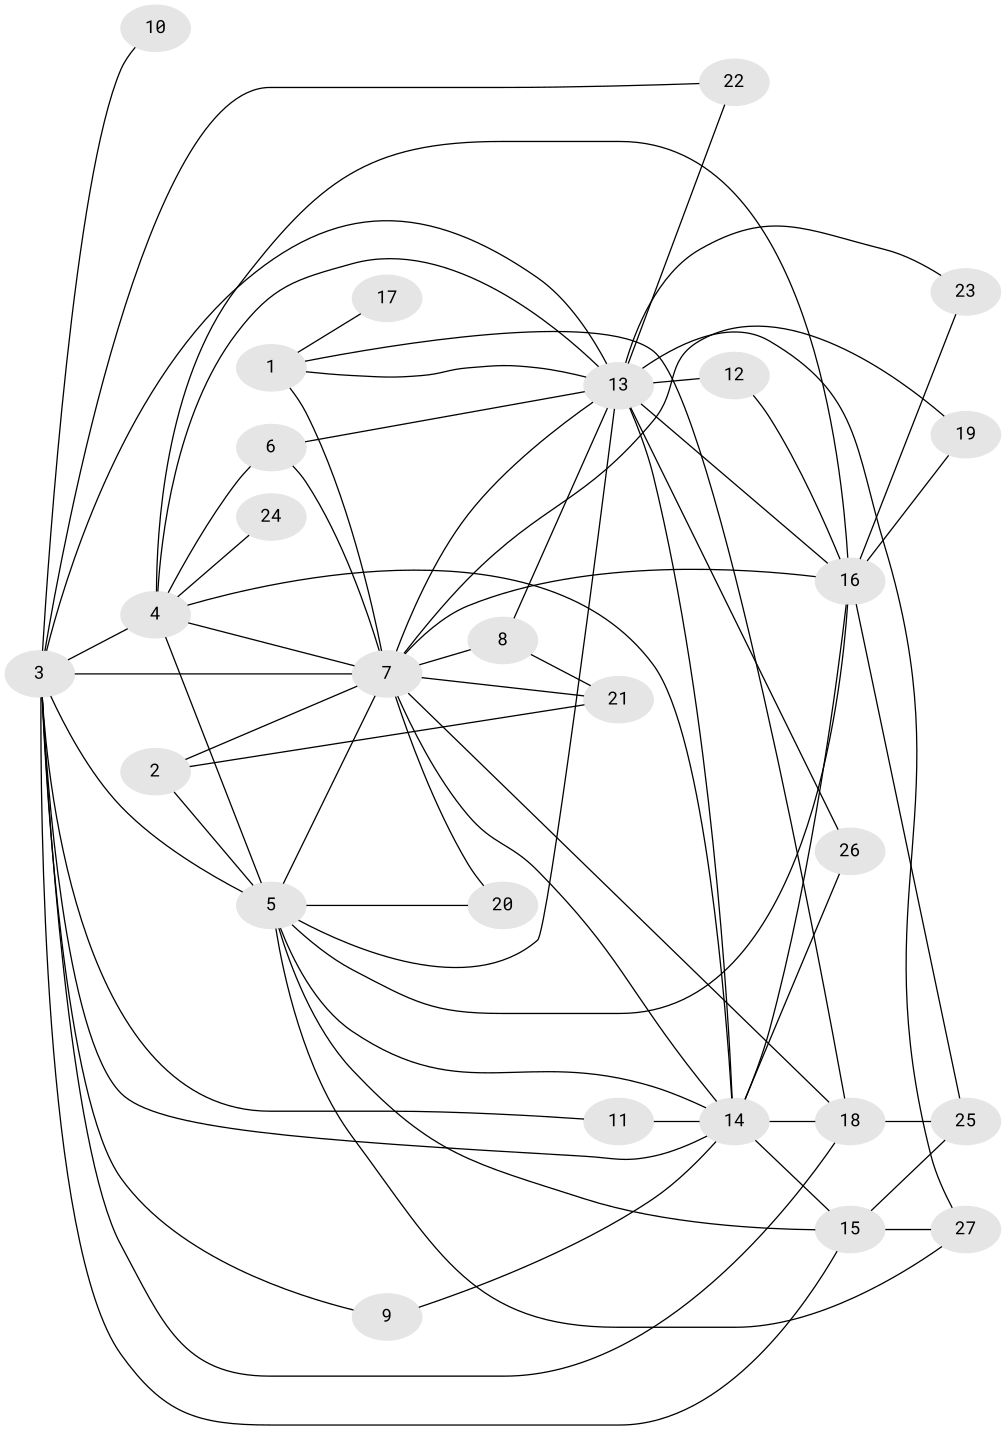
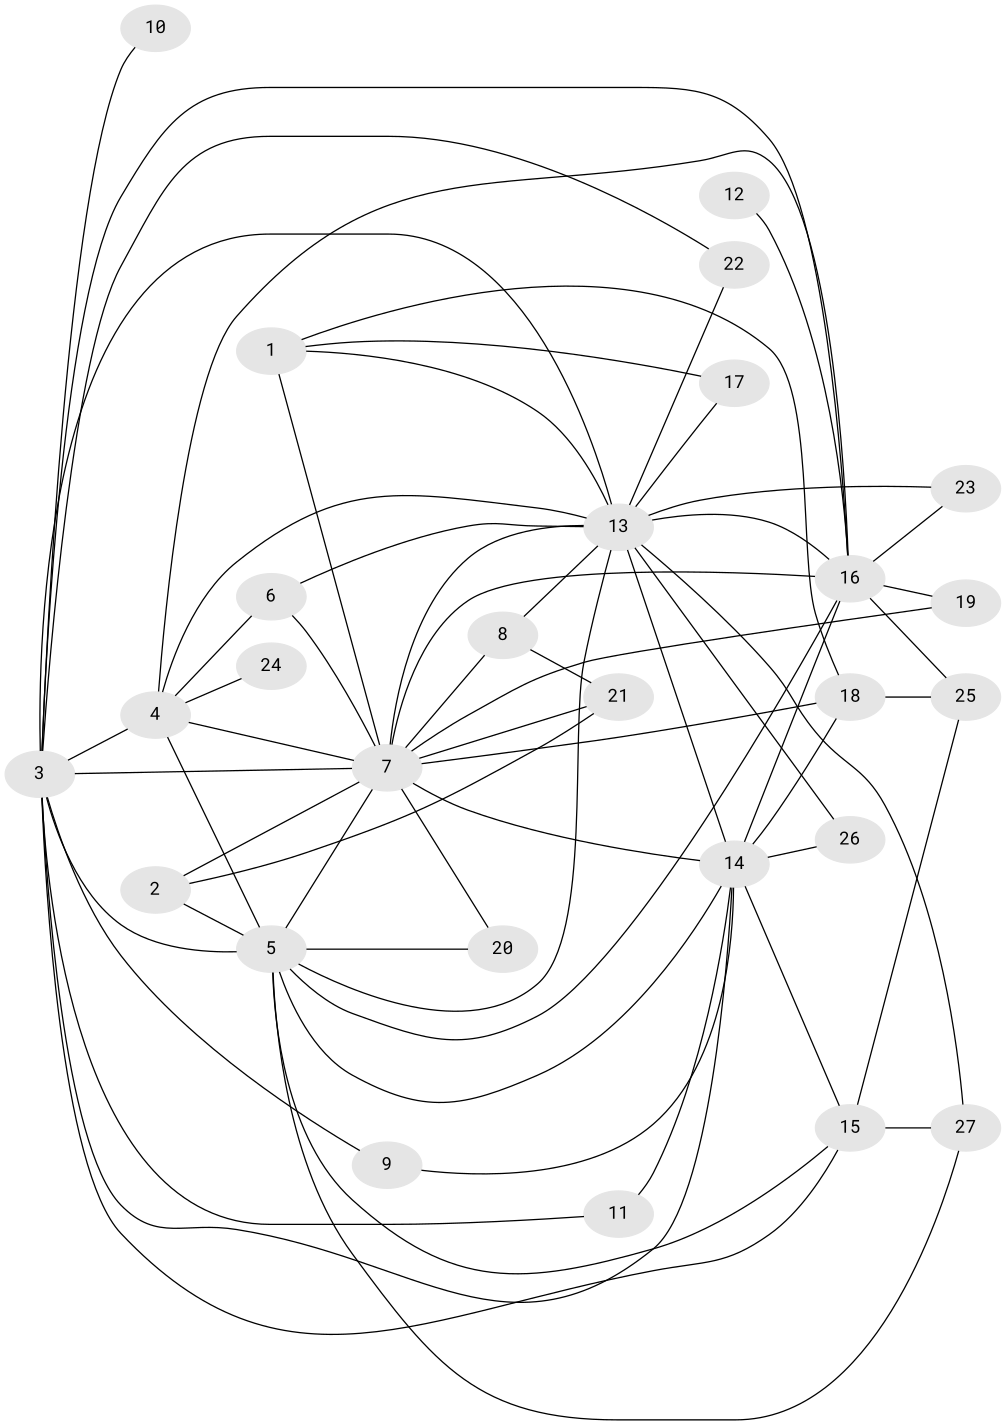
(681, 380) -> (676, 455)
(634, 646) -> none
(214, 1366) -> (361, 87)
